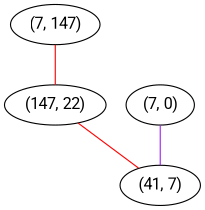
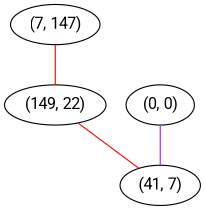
(55, 105) -> (55, 105)
(160, 105) -> (160, 105)
